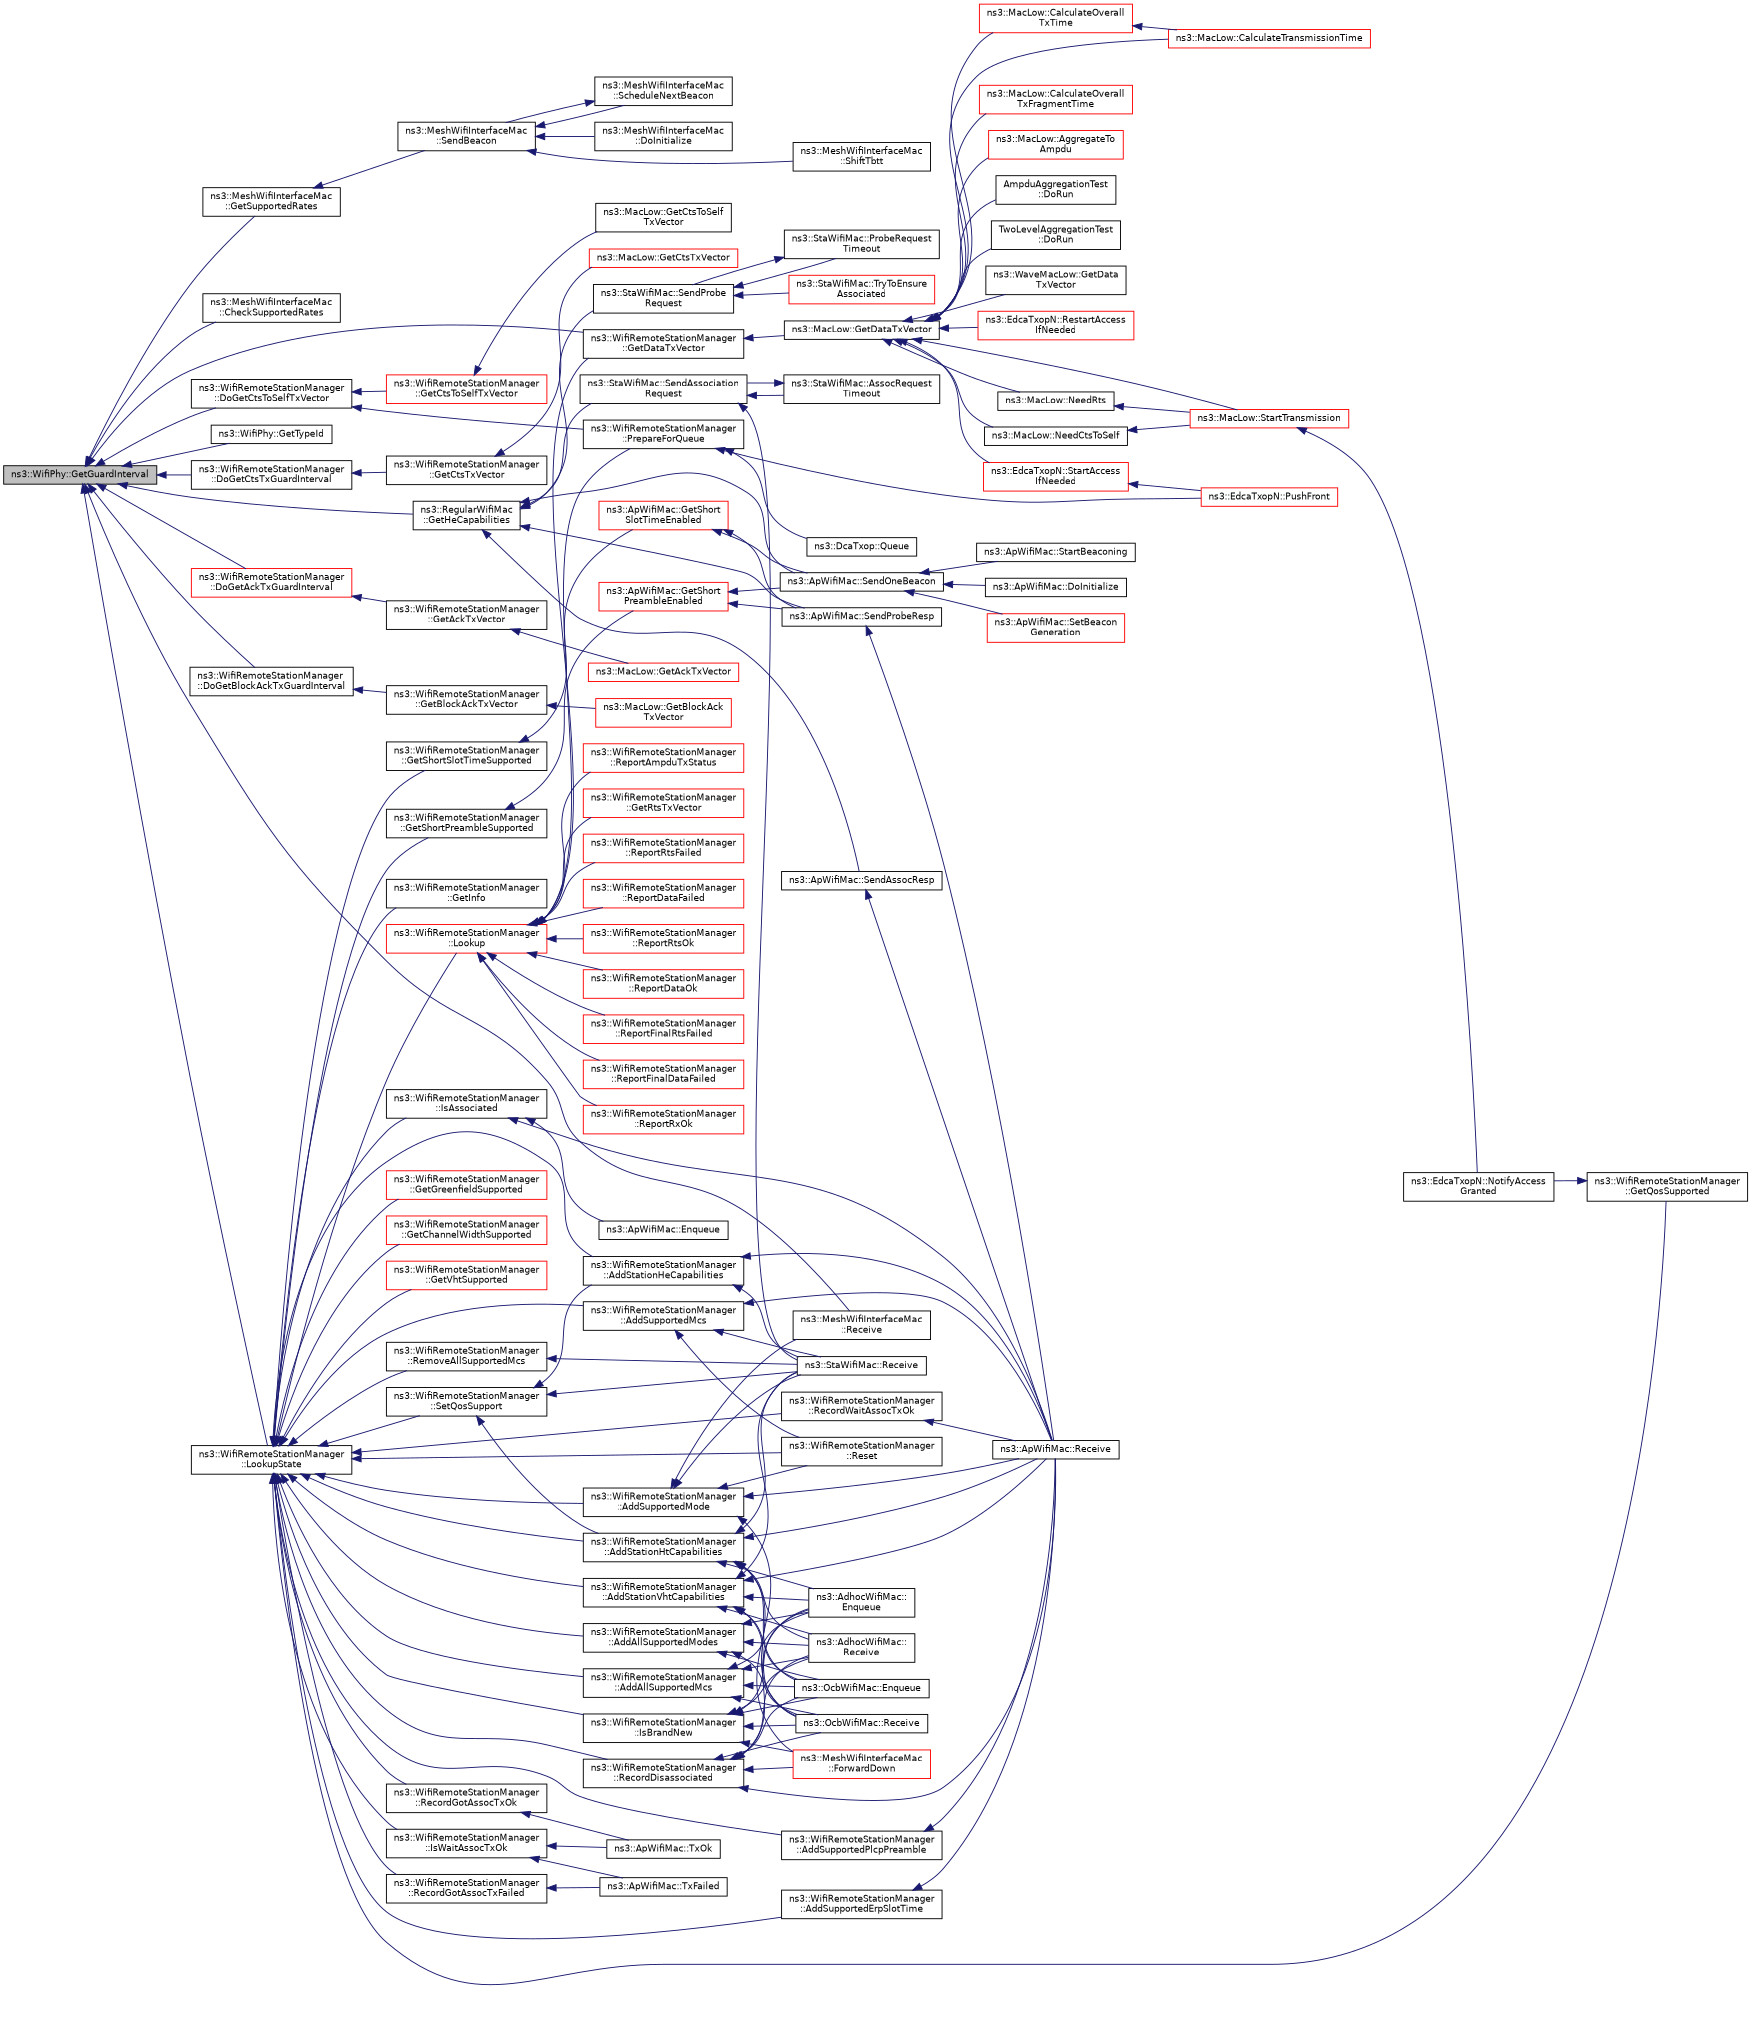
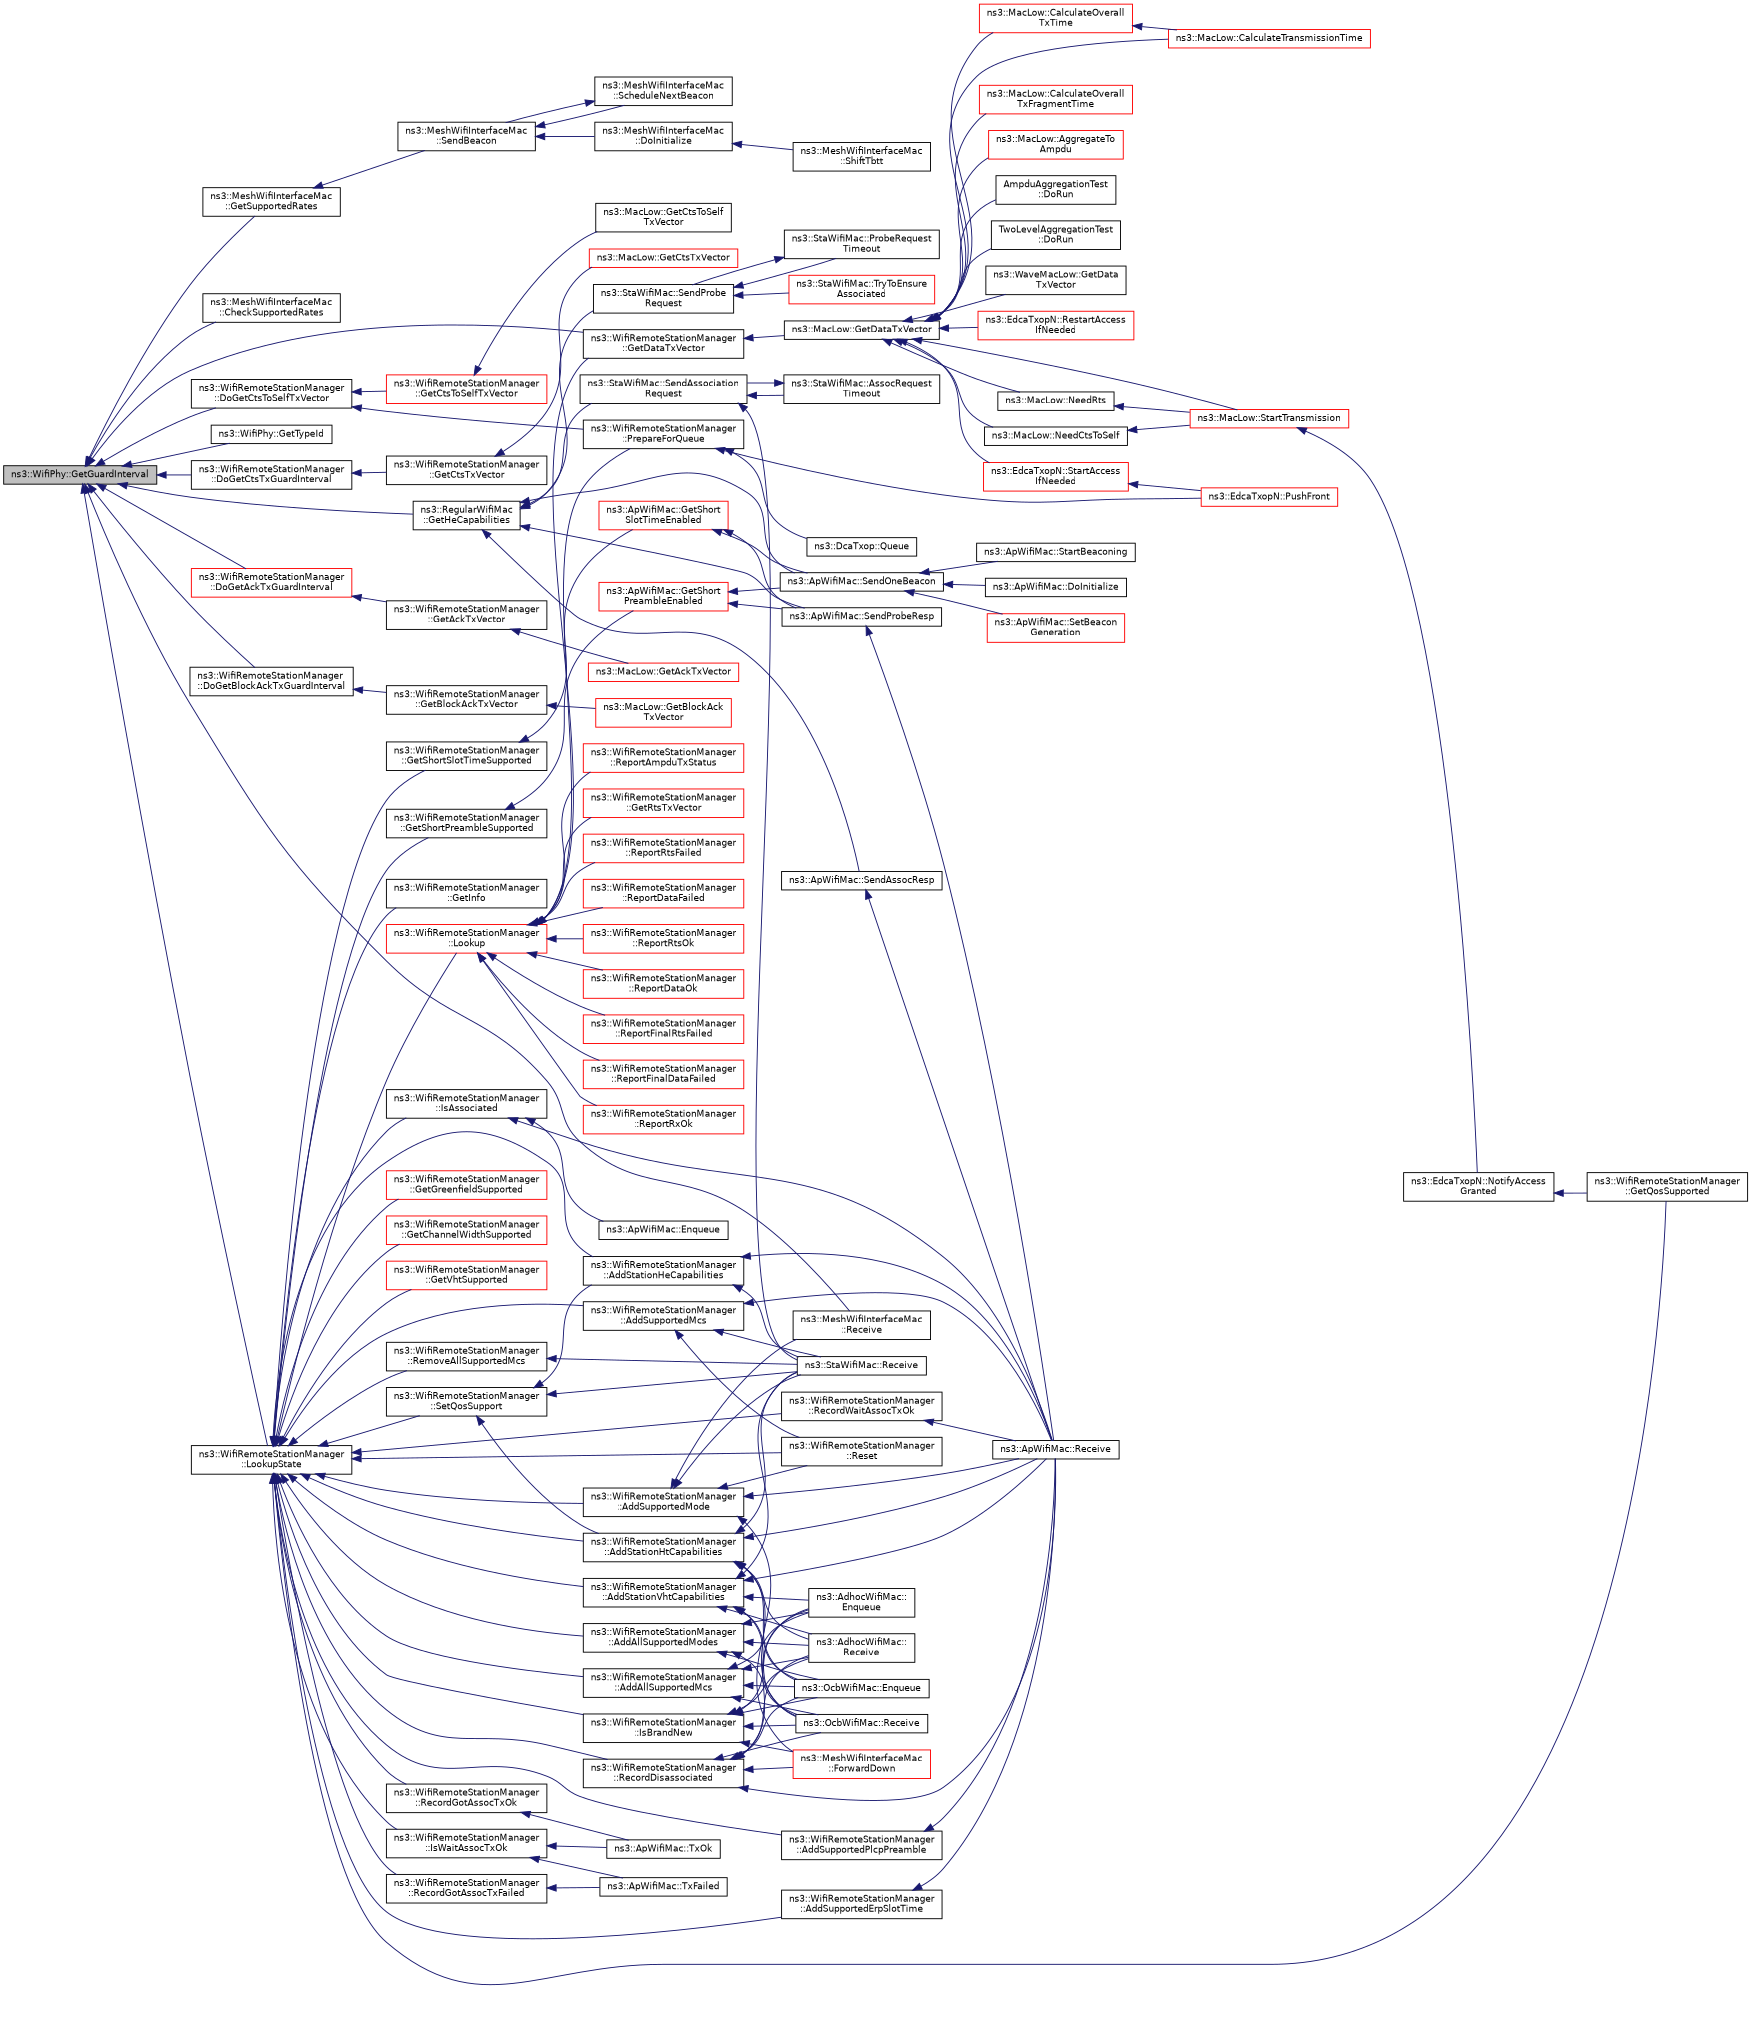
(664, 163) -> (767, 147)
(1566, 1181) -> (1575, 1193)
(783, 1580) -> none
